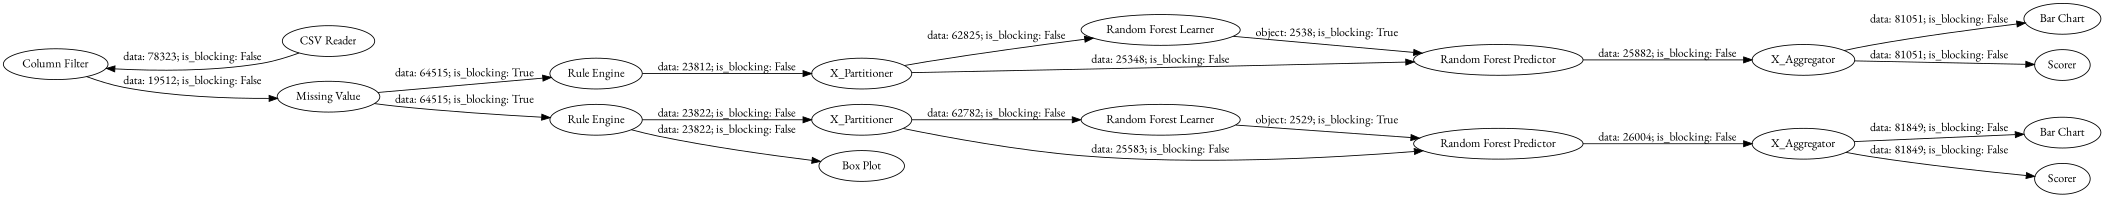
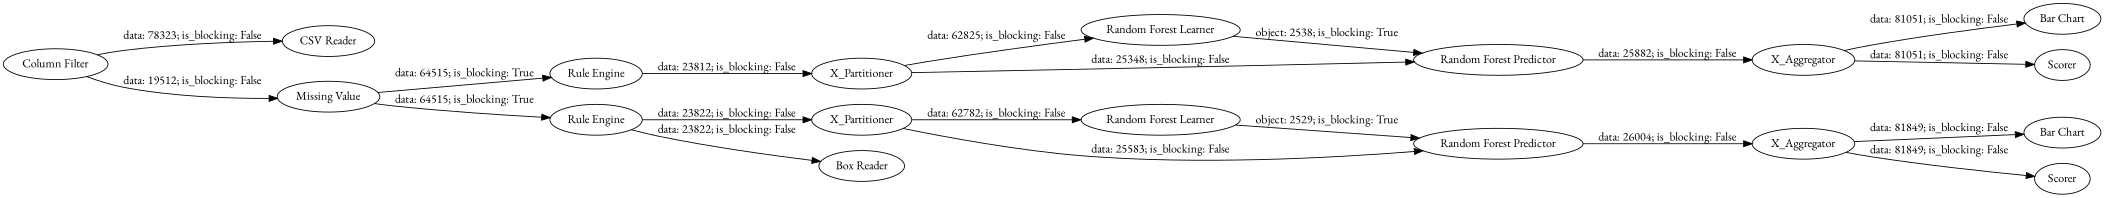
(208, 69) -> (185, 45)
(862, 166) -> (862, 166)
